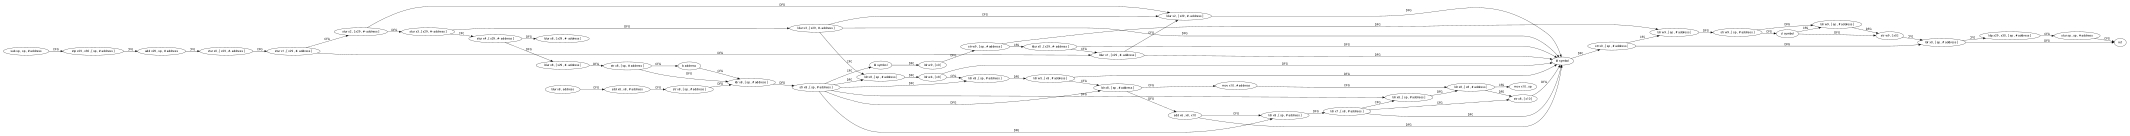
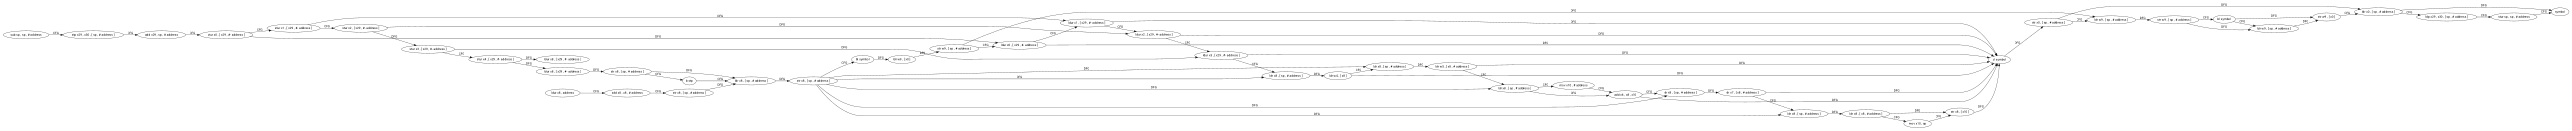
(992, 16) -> (1183, 43)
none -> (623, 38)
(2120, 42) -> (2560, 12)
(689, 66) -> (689, 81)
(1351, 87) -> (1599, 90)
(1438, 105) -> (1939, 119)
